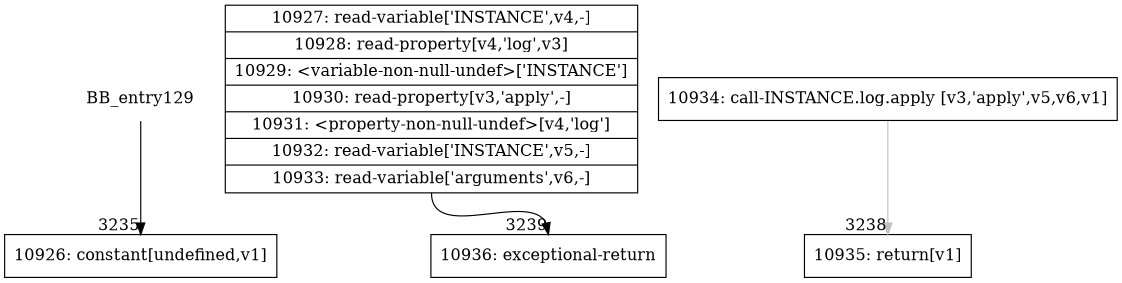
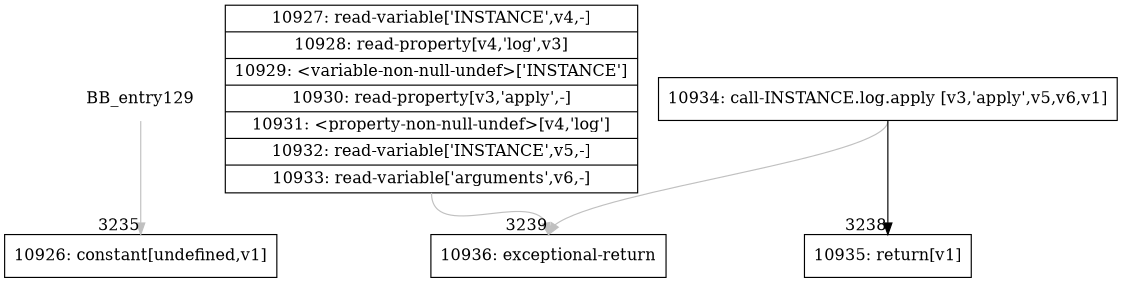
(141, 172) -> (141, 172)
(888, 172) -> (888, 172)
none -> (724, 177)
(484, 214) -> (484, 214)
